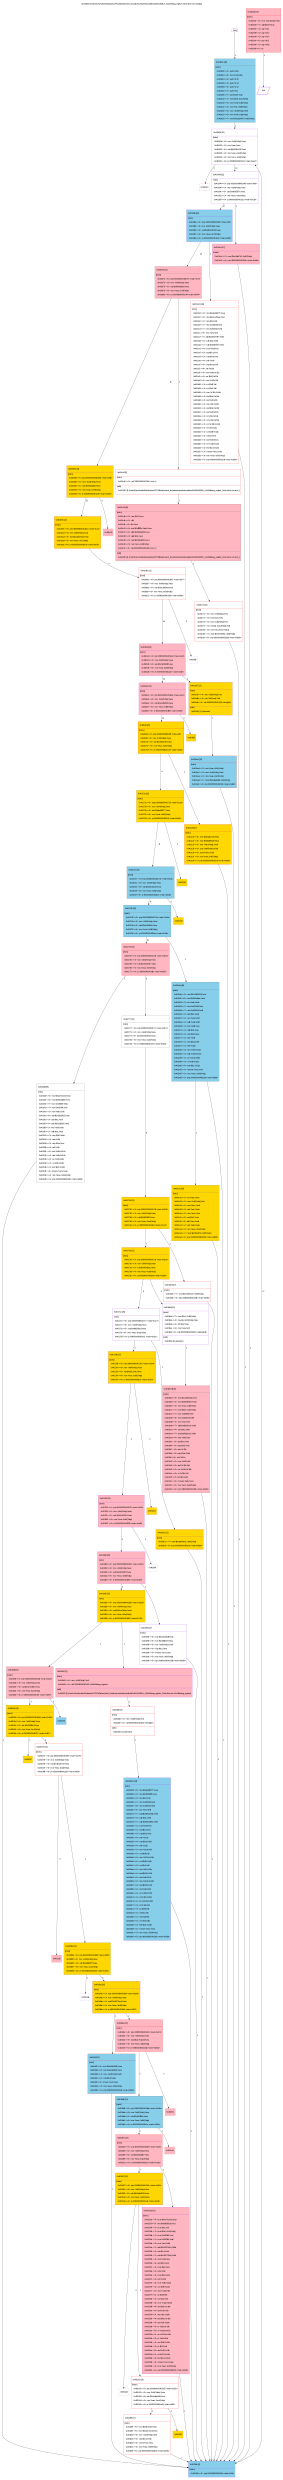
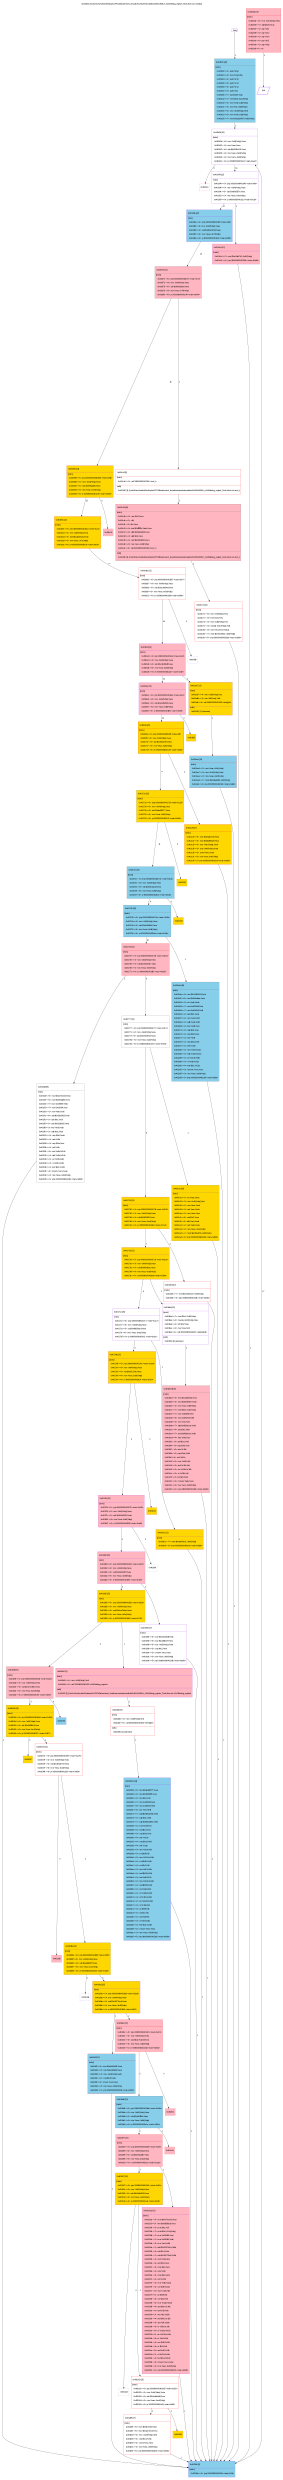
(215, 382) -> none
(195, 1132) -> (169, 1116)
